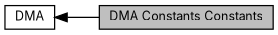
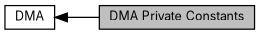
(186, 17) -> (177, 17)
